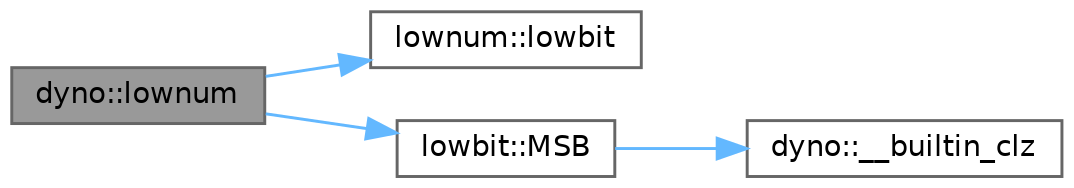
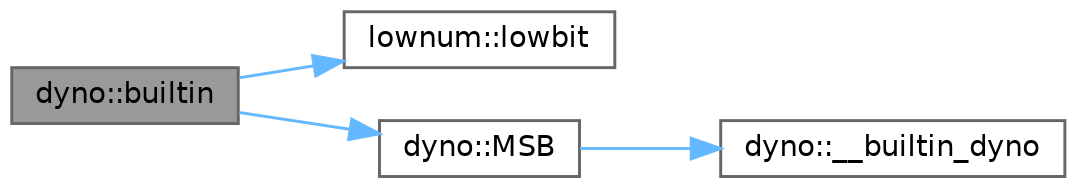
(138, 96) -> (125, 96)
(506, 149) -> (479, 149)
(905, 149) -> (893, 149)
